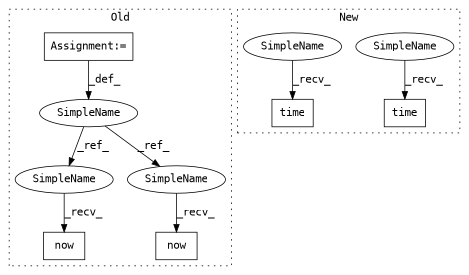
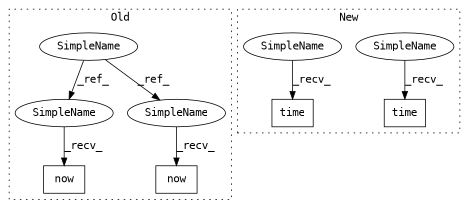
(89, 47) -> none
